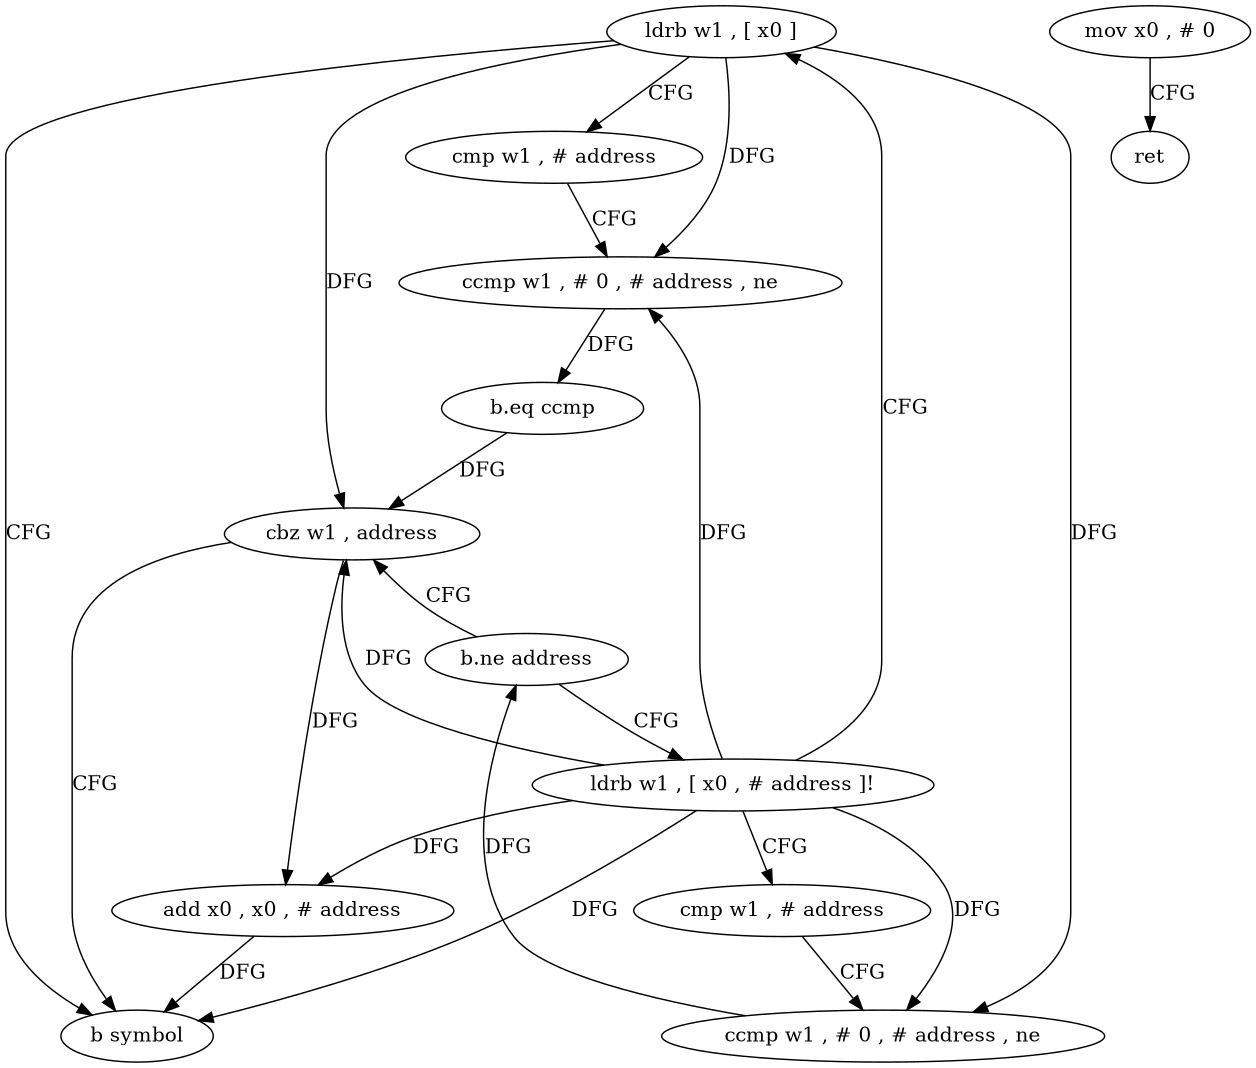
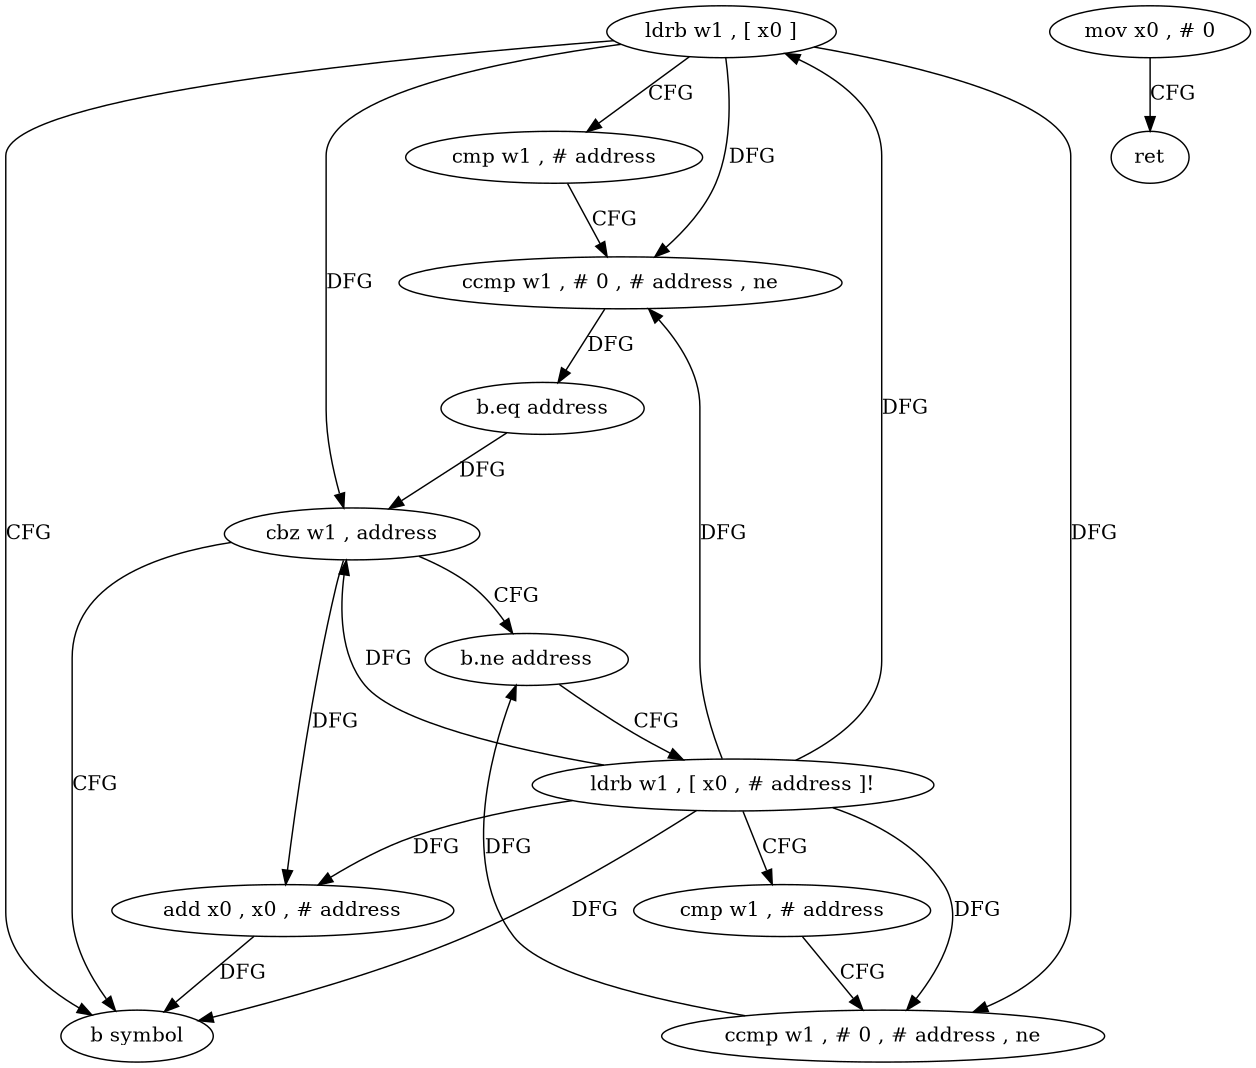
(543, 408) -> (543, 408)
(906, 408) -> (906, 408)
(427, 608) -> (467, 582)
